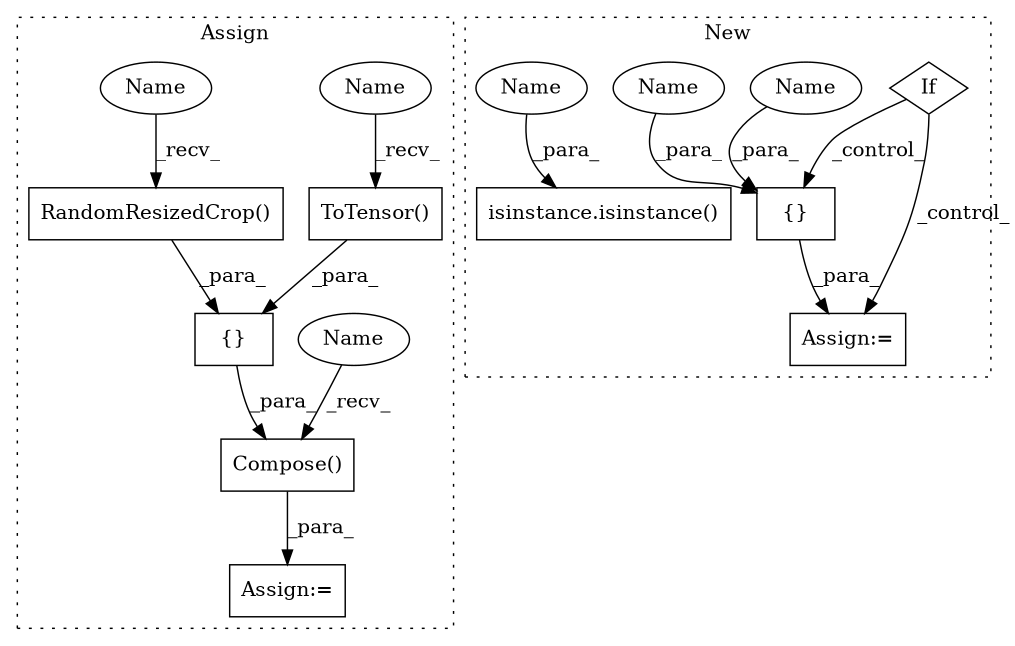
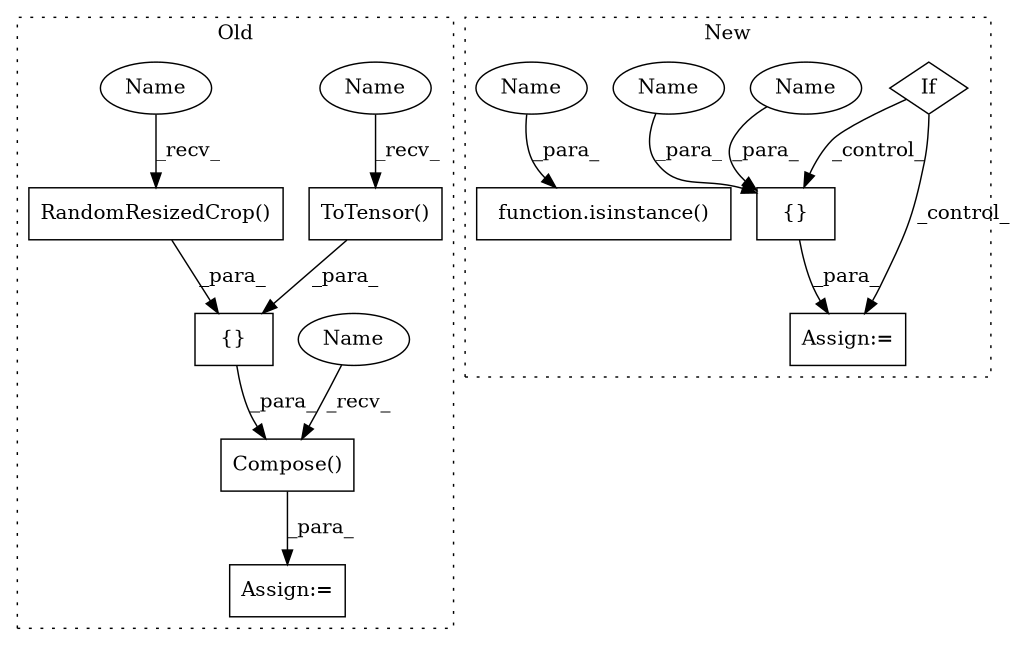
(235, 34) -> (235, 34)
(604, 214) -> (604, 214)
